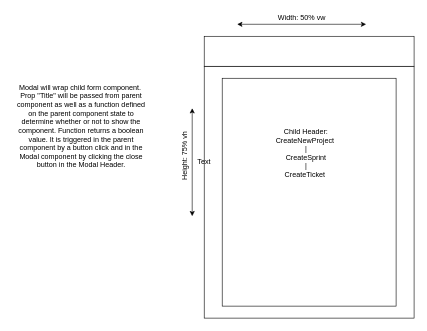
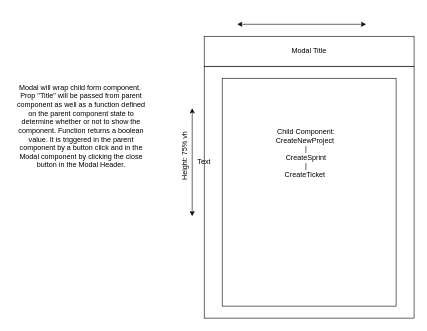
(302, 18) -> none
none -> (309, 51)
(306, 153) -> (306, 153)
